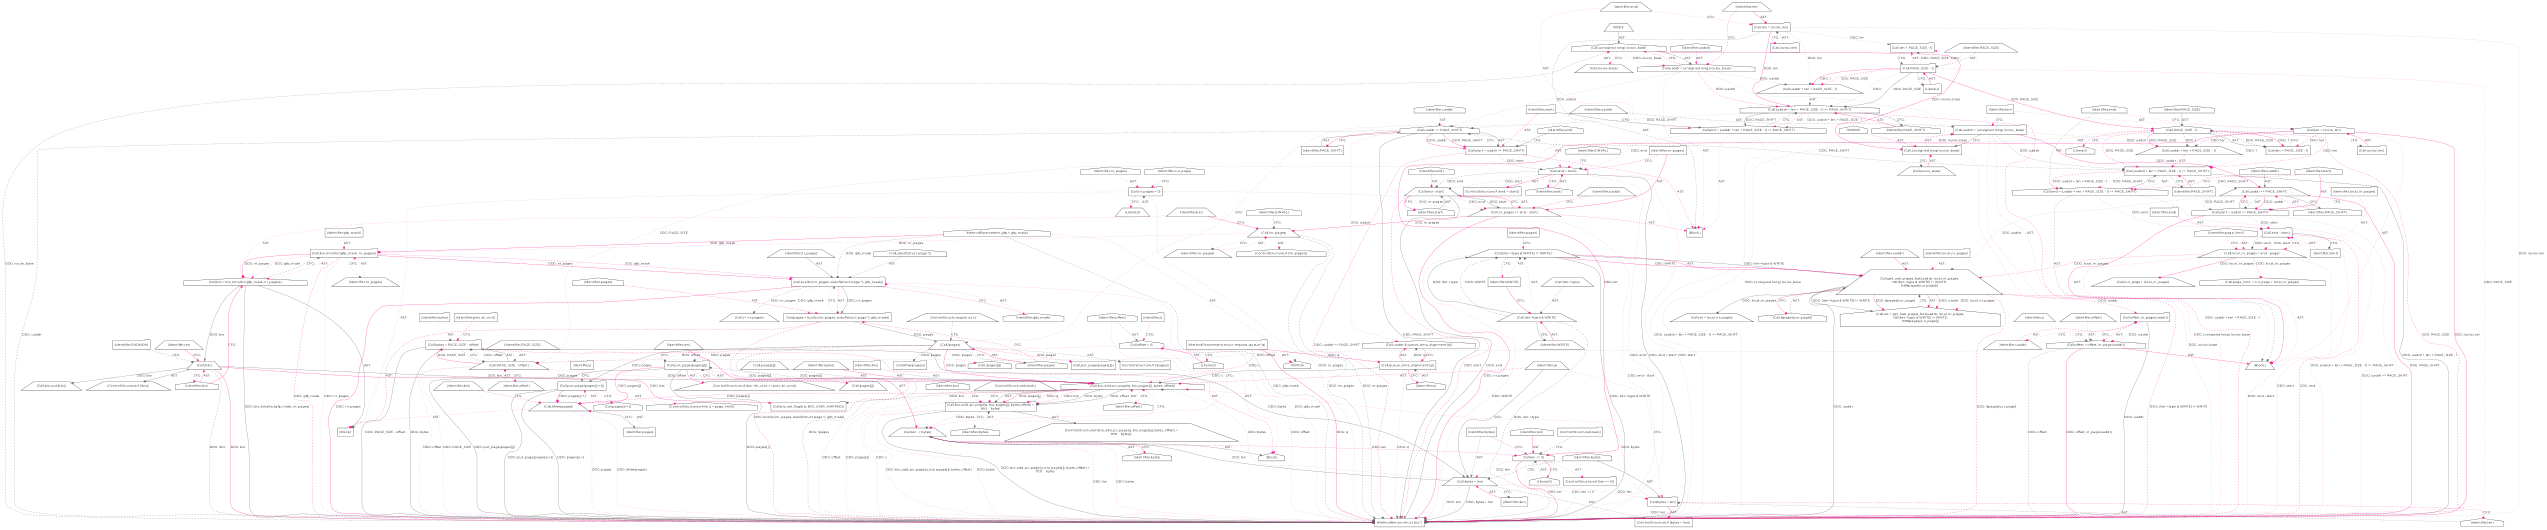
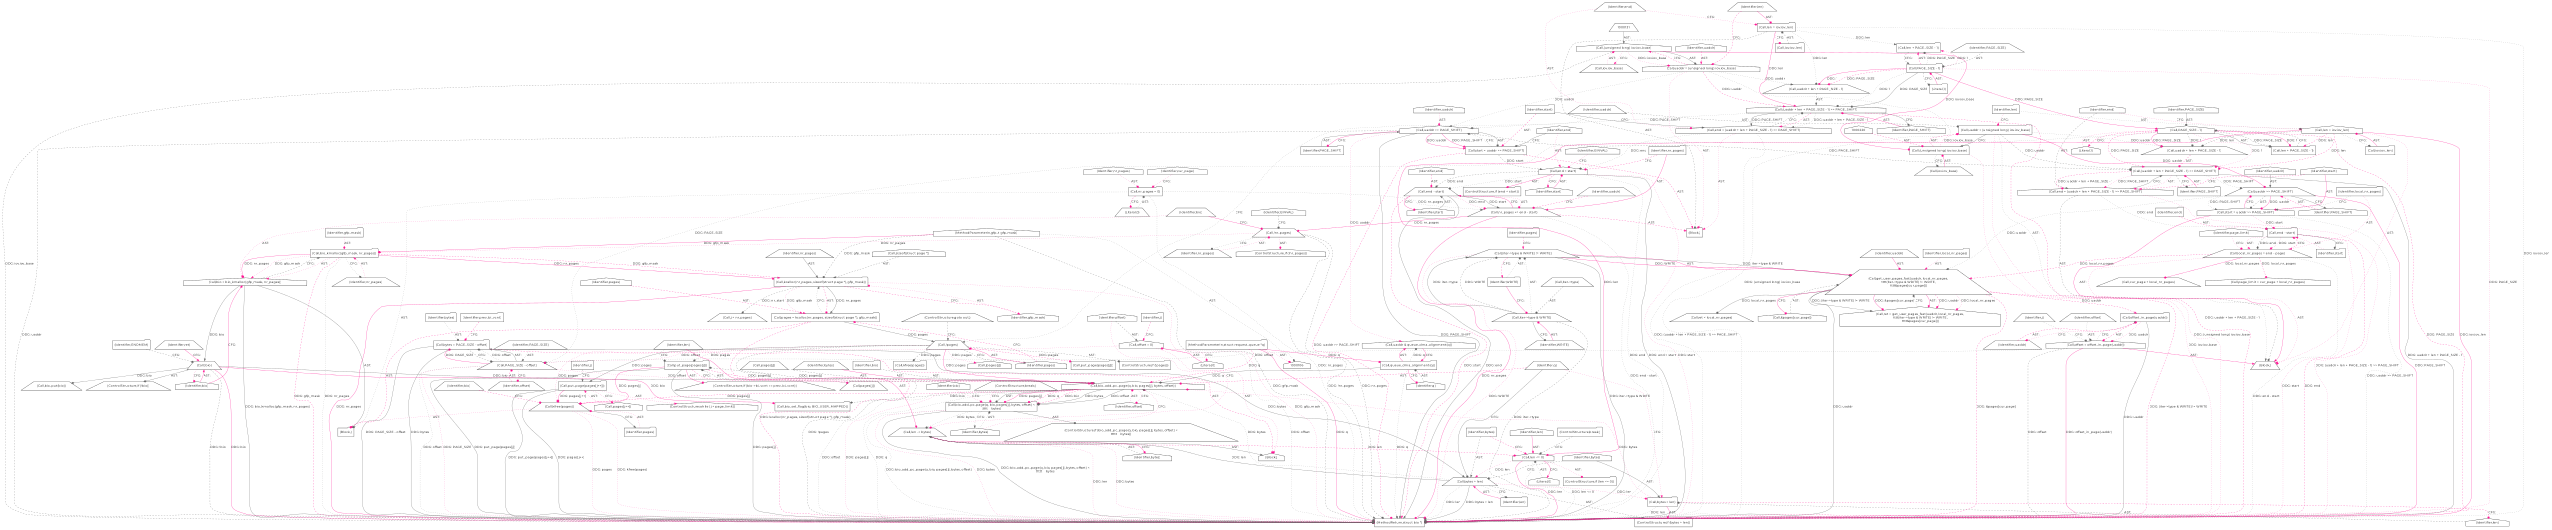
(783, 301) -> (773, 301)
